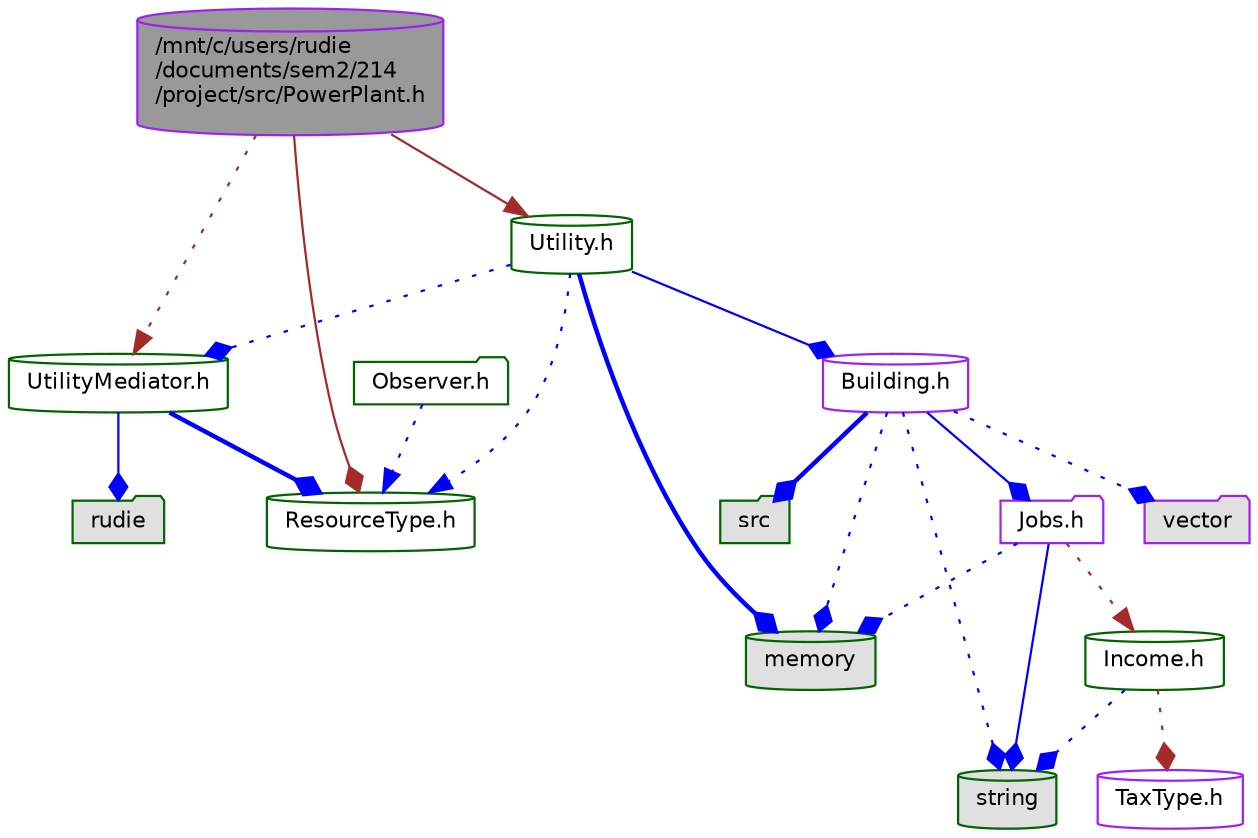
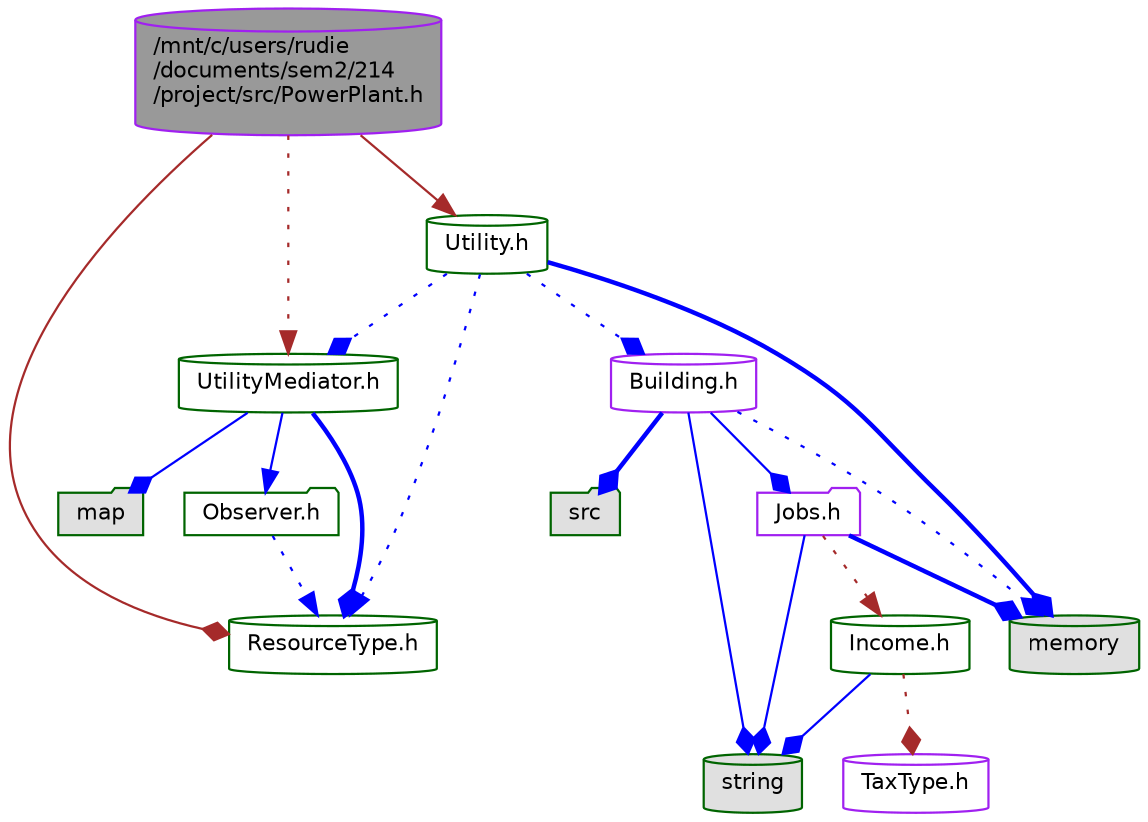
(720, 308) -> (574, 306)
none -> (276, 441)
(118, 522) -> (101, 514)
(1197, 522) -> none
(943, 561) -> (716, 570)
(963, 574) -> (922, 570)
(1091, 721) -> (837, 705)
